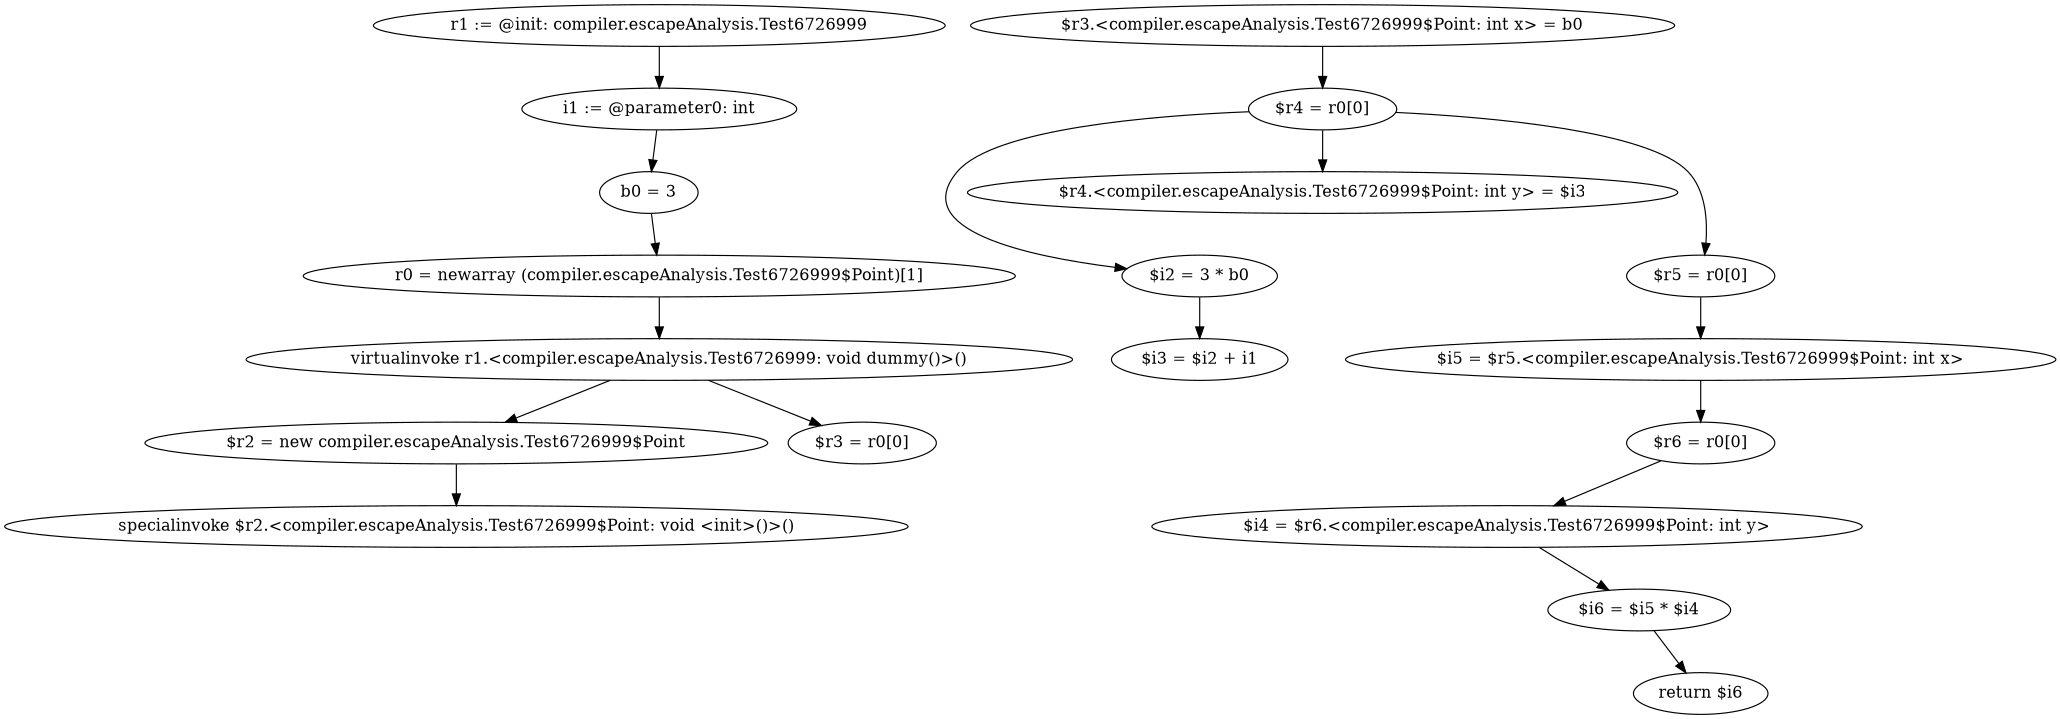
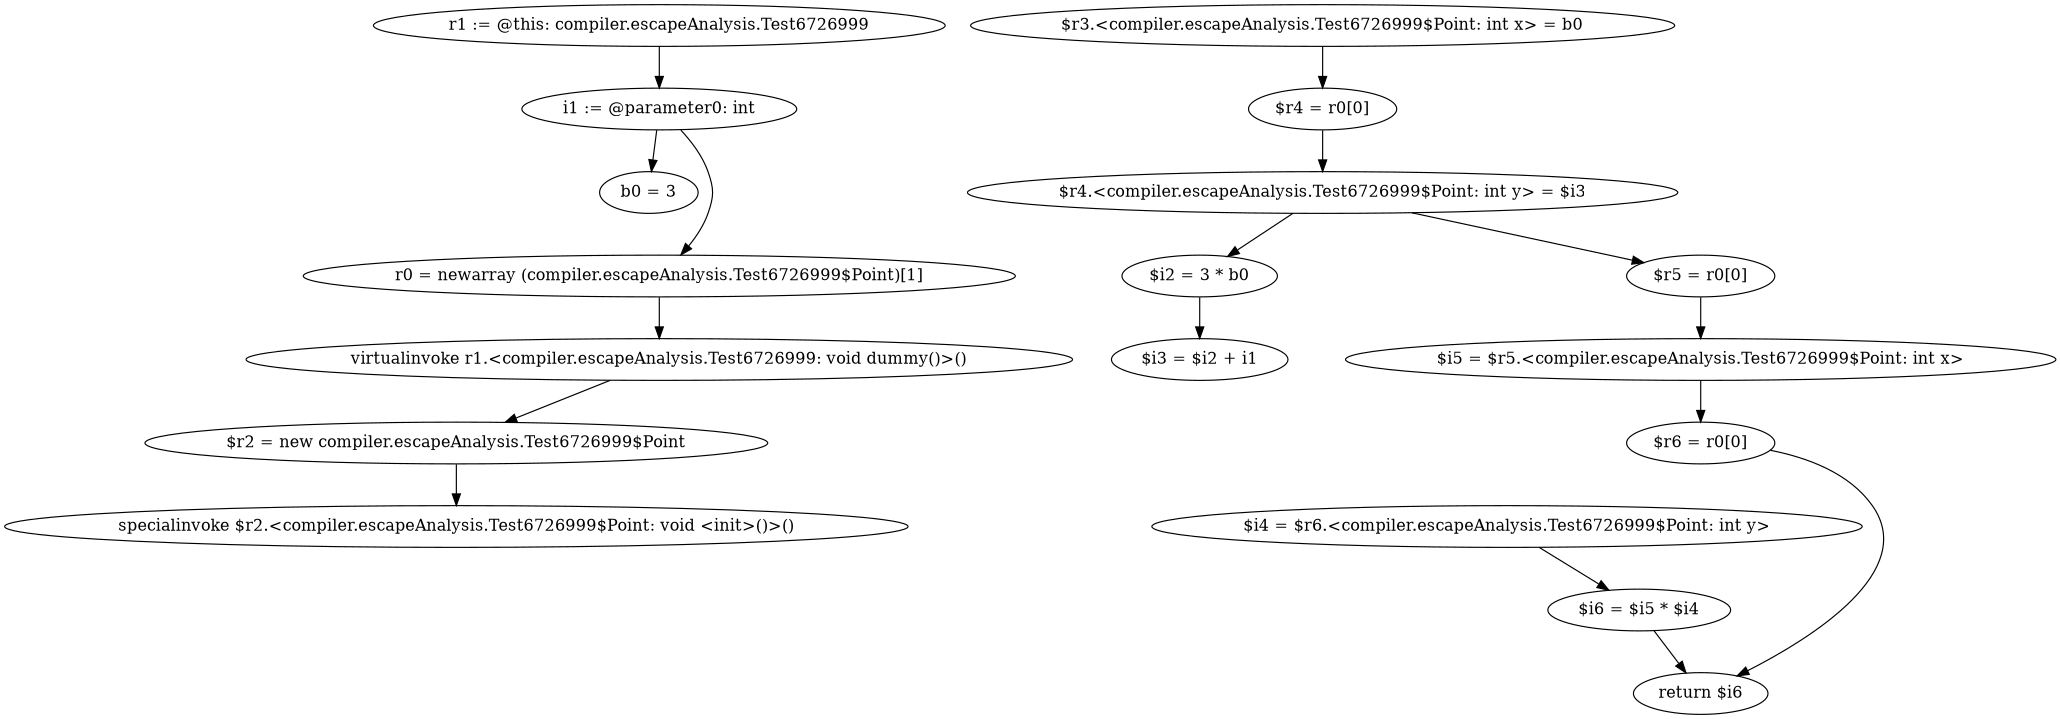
(659, 26) -> (659, 26)
(1584, 132) -> (1522, 236)
(991, 150) -> (1265, 232)
(653, 229) -> (712, 187)
(862, 443) -> none
(1613, 481) -> (1879, 560)
